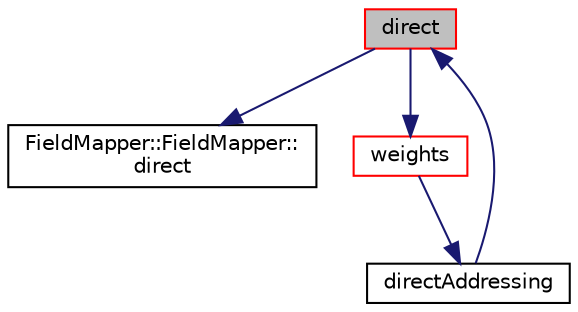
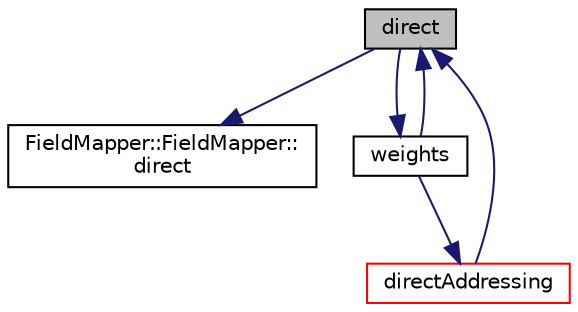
(411, 29) -> (411, 29)
none -> (424, 103)
(411, 156) -> (411, 156)
(468, 283) -> (468, 283)
